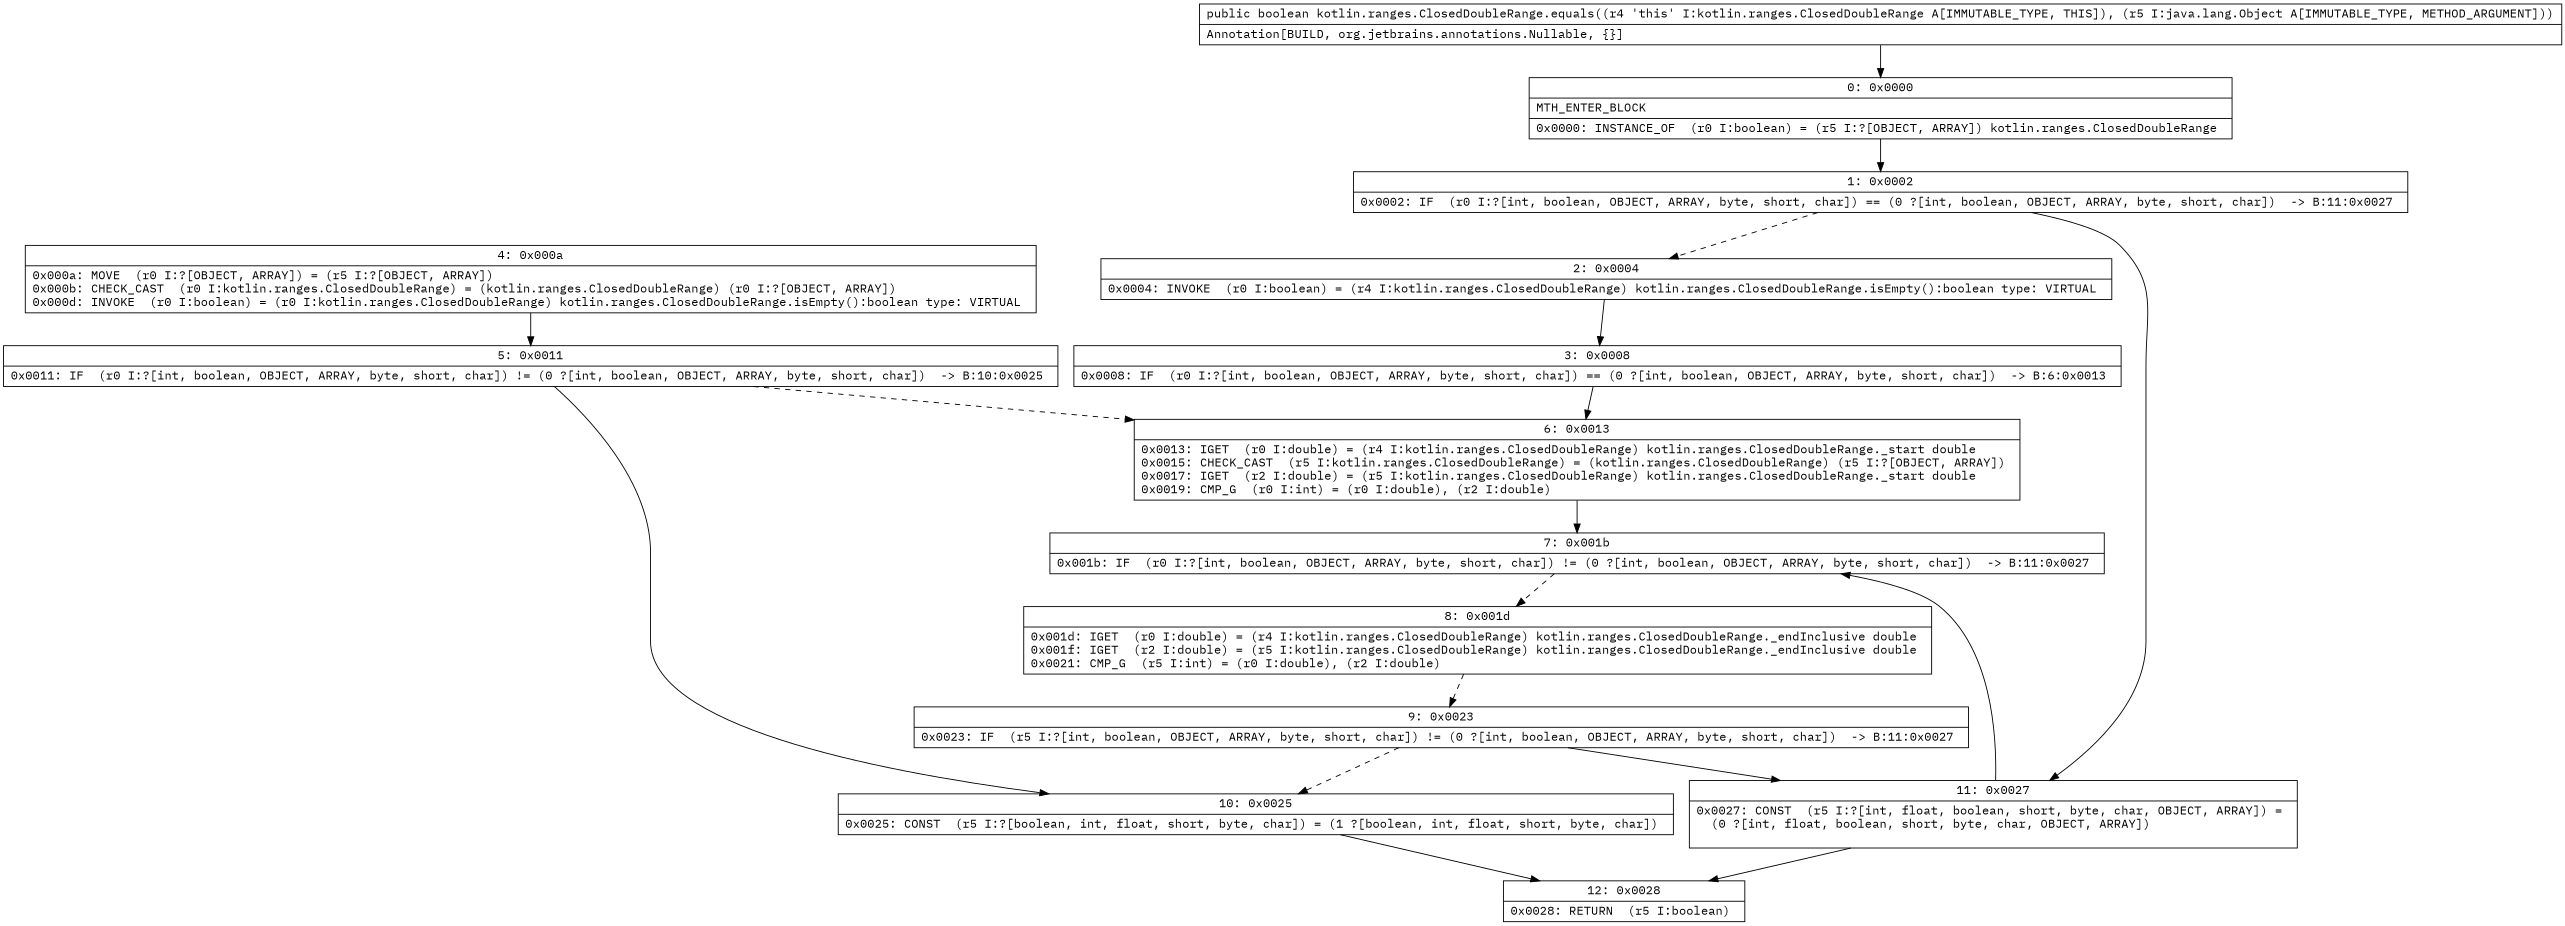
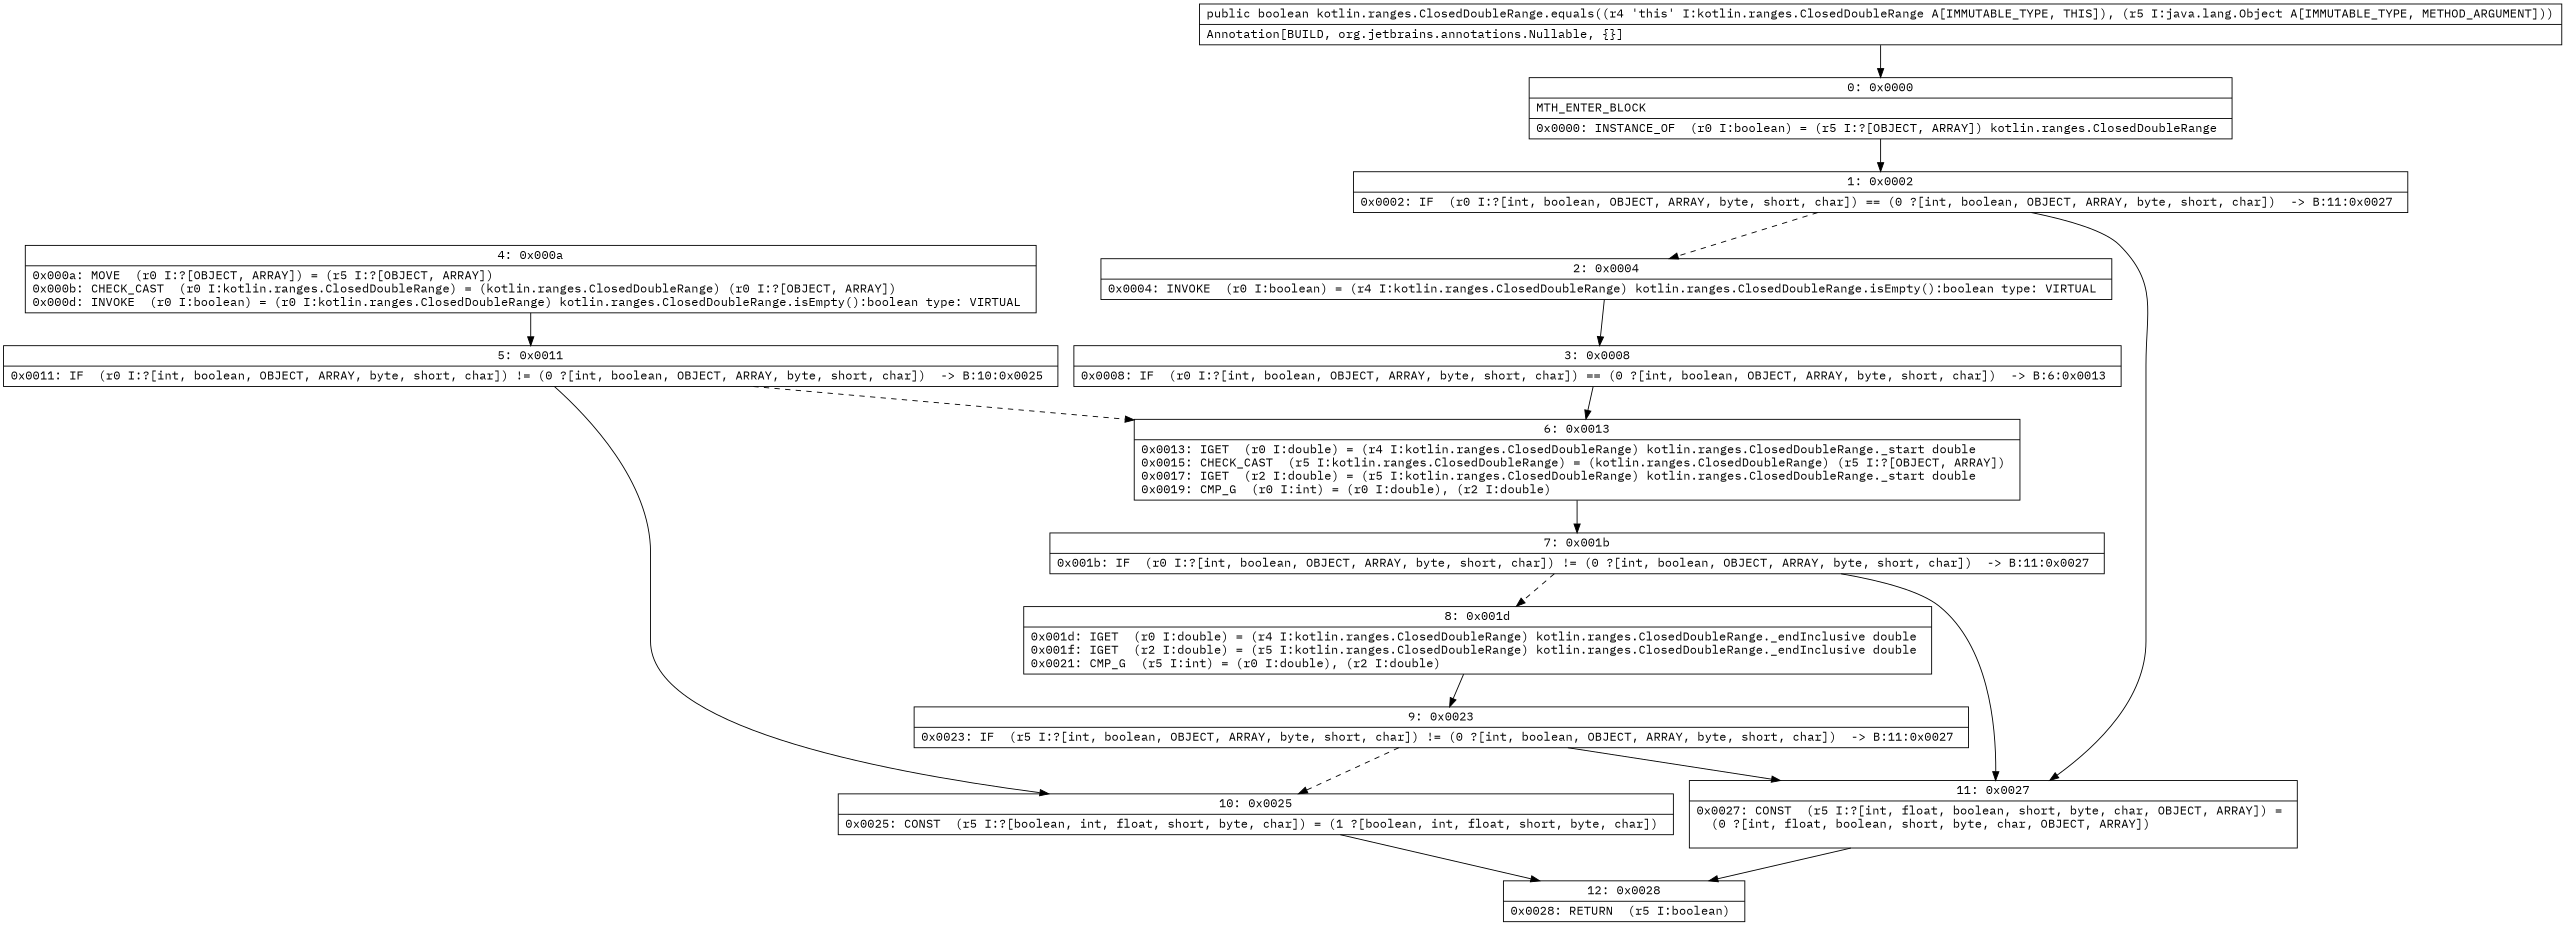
(1969, 642) -> (1964, 635)
(1458, 686) -> (1458, 686)
